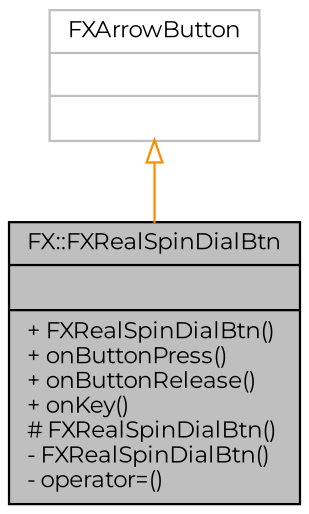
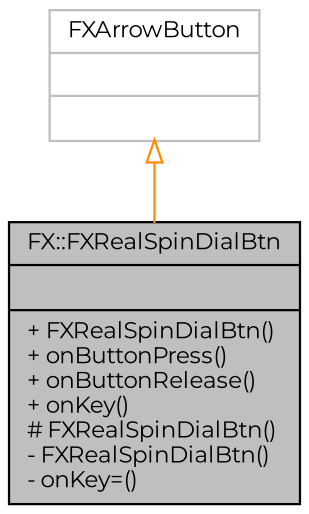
(96, 480) -> (82, 480)
